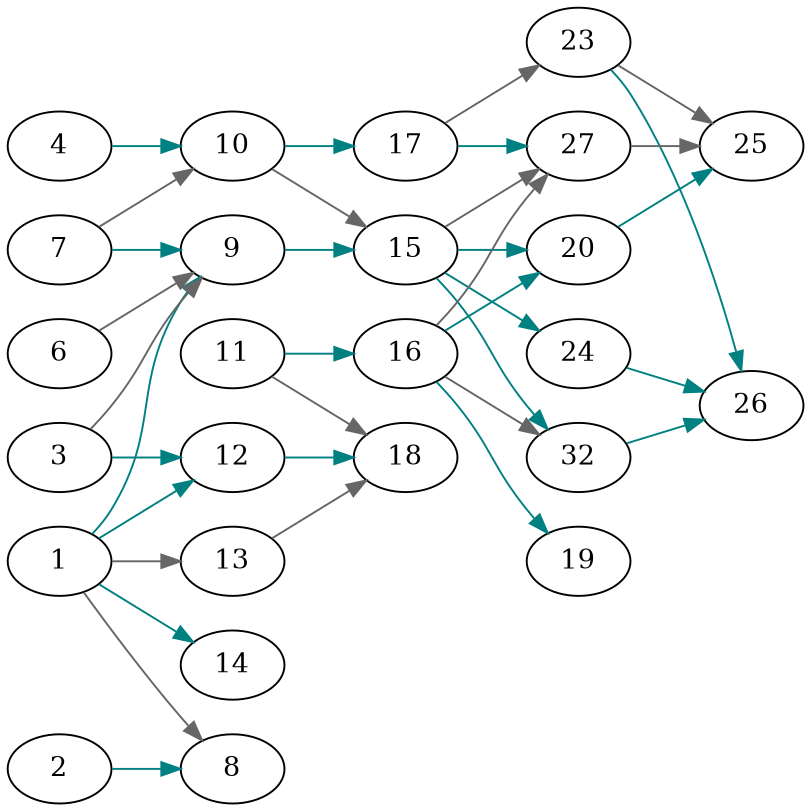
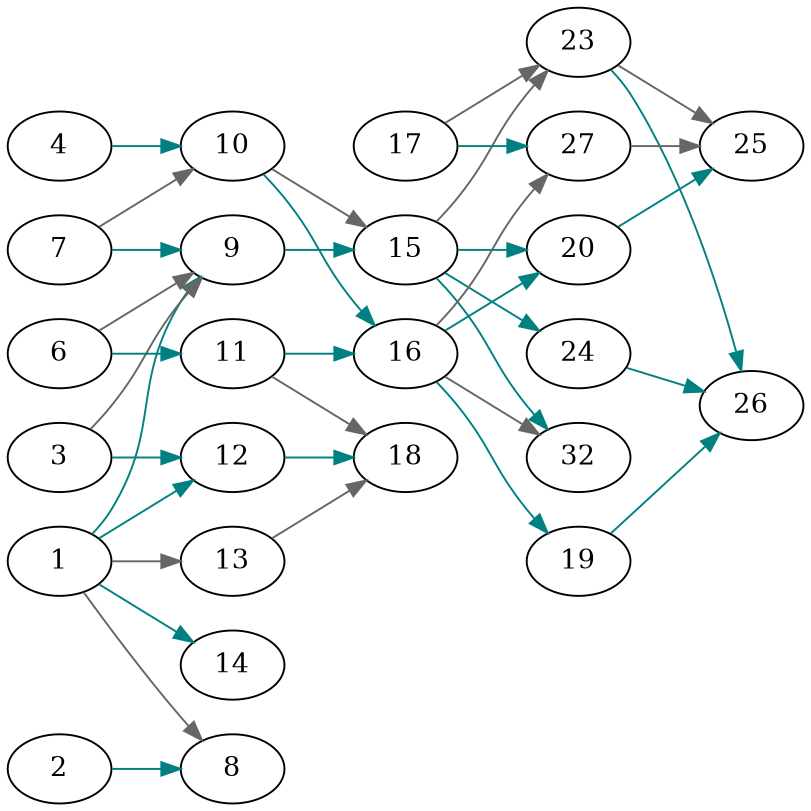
(310, 146) -> (312, 238)
(484, 203) -> (485, 158)
none -> (132, 354)
(656, 434) -> (658, 490)
